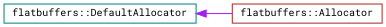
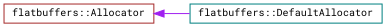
(219, 14) -> (177, 14)
